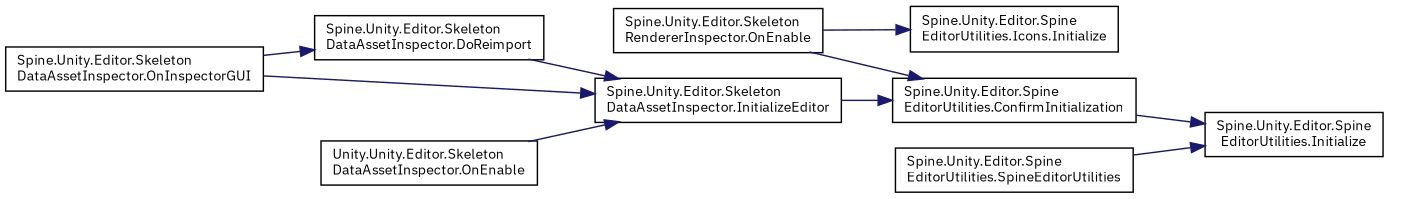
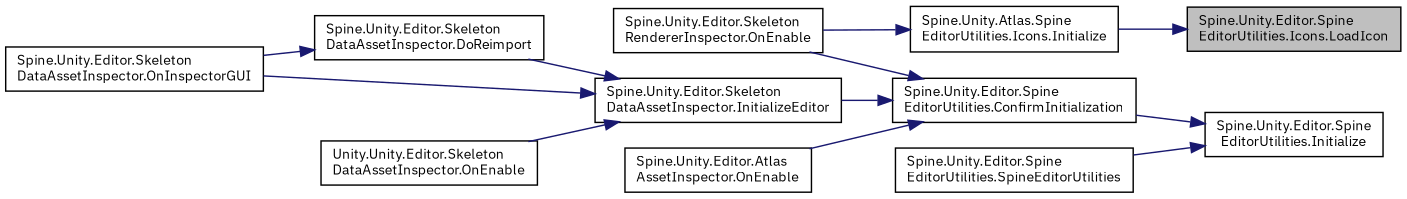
(1014, 29) -> (1014, 29)
none -> (1294, 29)
none -> (718, 170)
